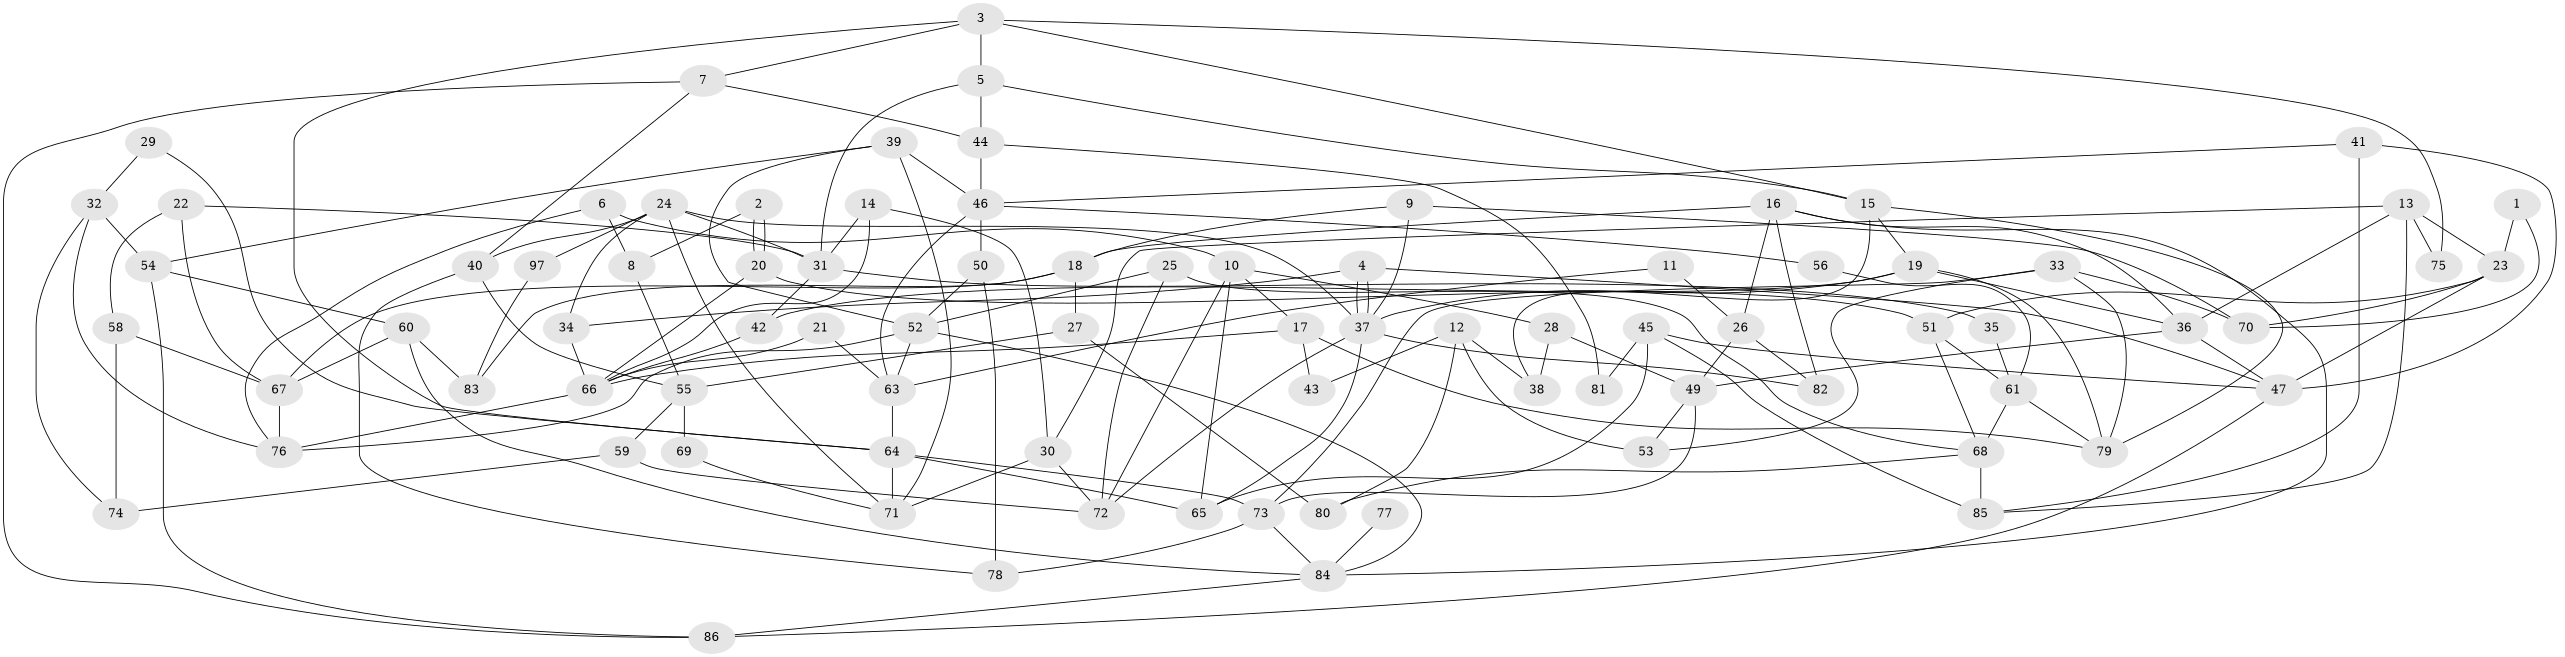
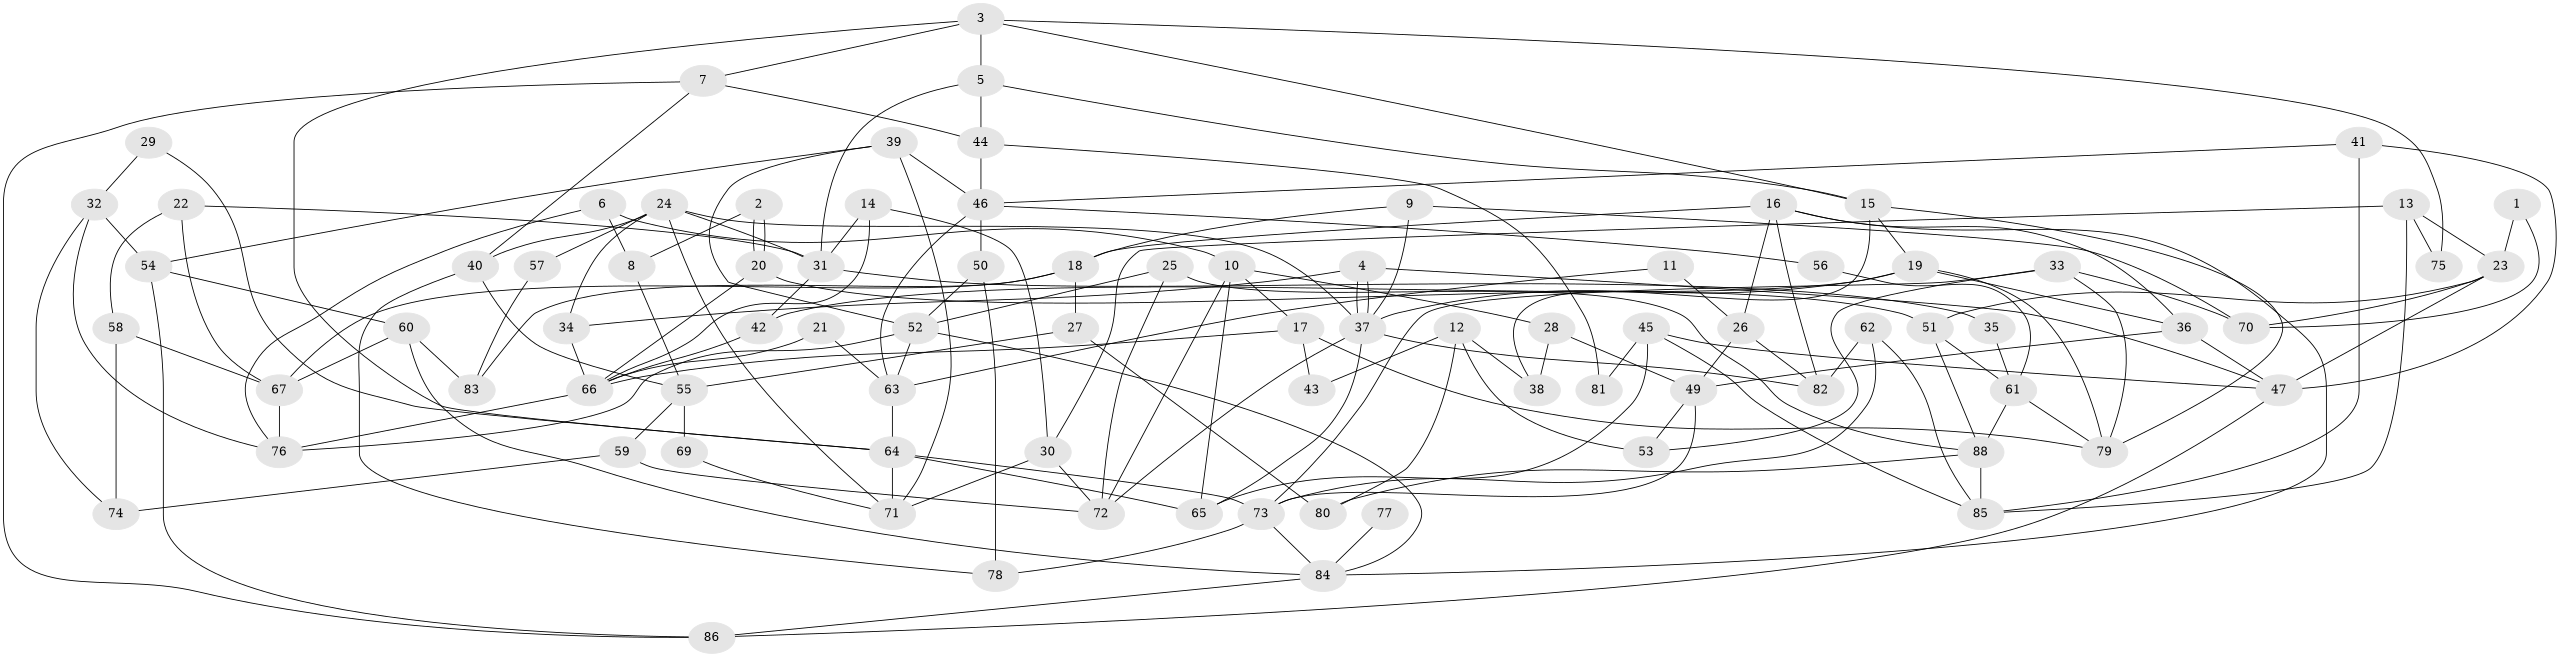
(537, 267) -> (537, 267)
(2295, 267) -> none
none -> (1868, 328)
(1981, 452) -> (1981, 452)
